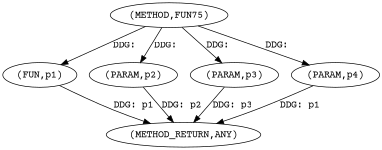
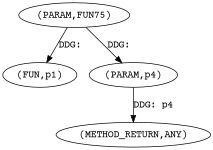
(169, 15) -> (74, 15)
(133, 75) -> none
(234, 75) -> none
(101, 105) -> none
(300, 105) -> (153, 105)
